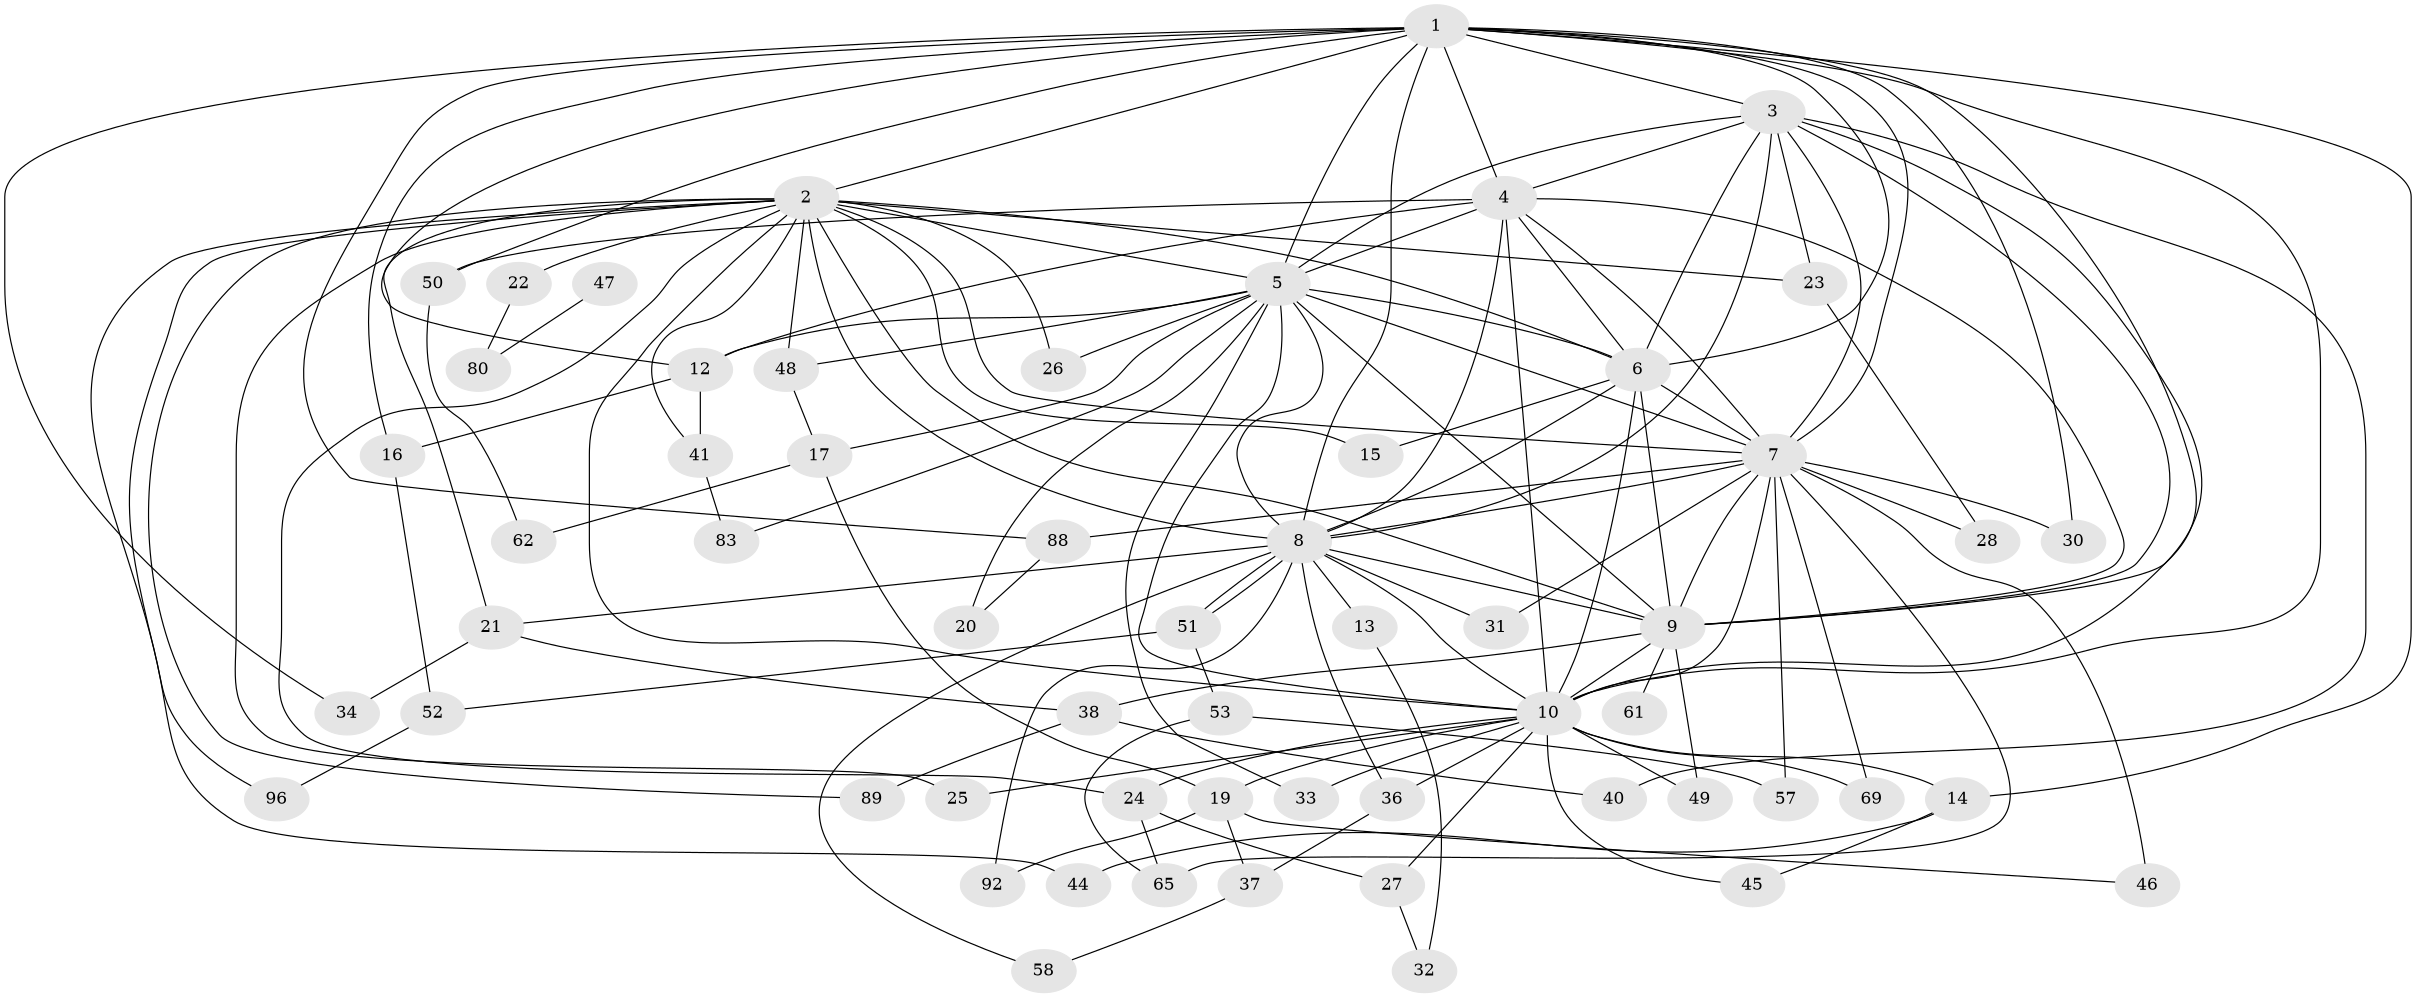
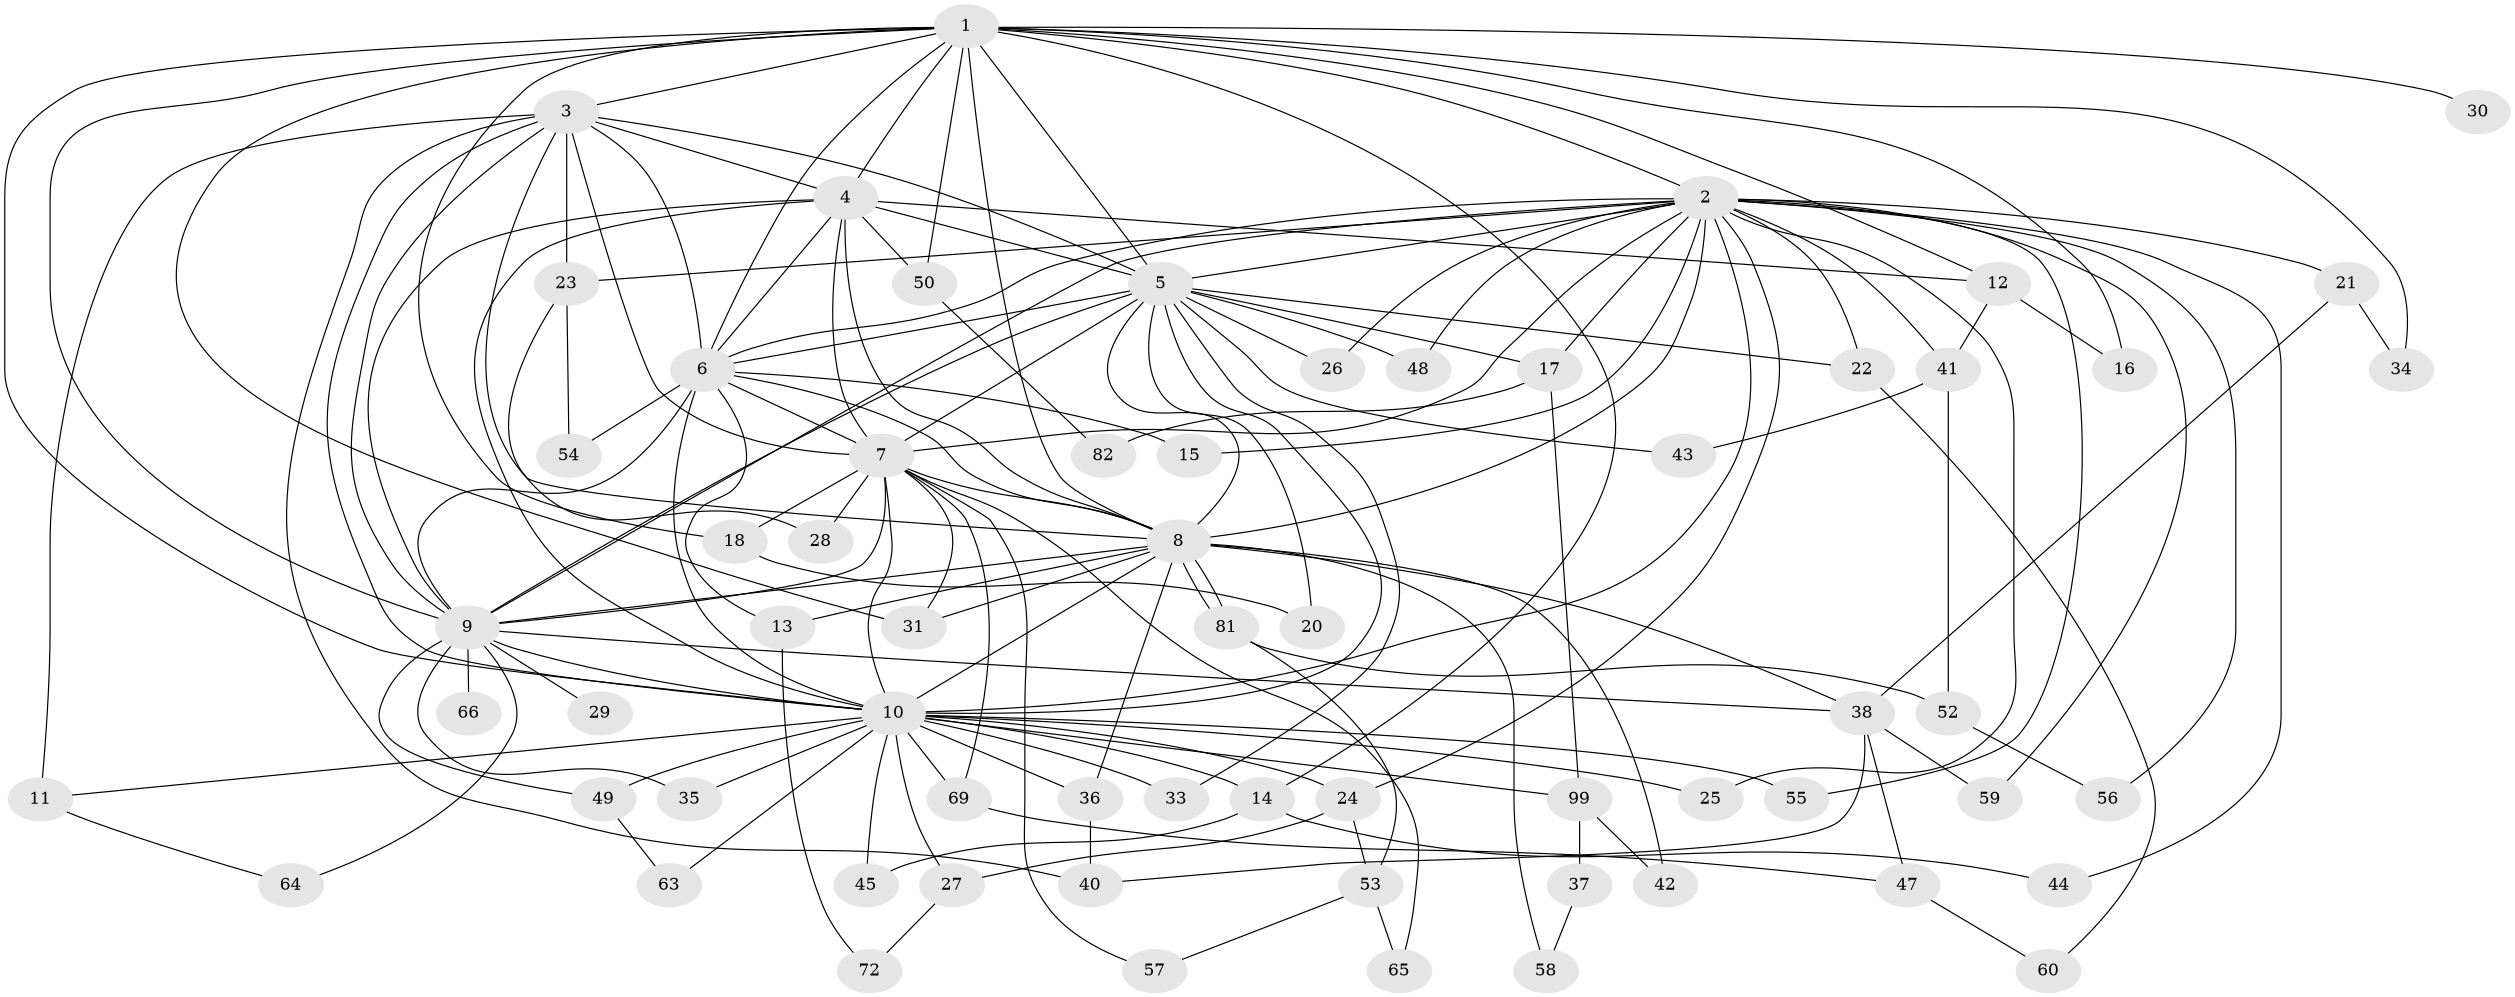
(1857, 95) -> (179, 258)
(985, 318) -> (1512, 327)
(478, 370) -> (2048, 971)
(803, 413) -> (1626, 283)
none -> (569, 456)
(1929, 490) -> none
none -> (722, 496)
(524, 542) -> (1104, 456)
(727, 542) -> (1683, 456)
(1058, 542) -> (735, 542)
(413, 585) -> (1948, 541)
(896, 585) -> (1546, 599)
(1188, 628) -> (1226, 628)
none -> (469, 713)
none -> (600, 713)
(1634, 713) -> (291, 885)
none -> (41, 799)
(277, 799) -> (2108, 799)
none -> (690, 799)
(872, 799) -> (1990, 799)
(1220, 799) -> (1580, 799)
none -> (1797, 799)
none -> (1885, 799)
(1149, 842) -> (1359, 841)
(1321, 842) -> (1090, 849)
none -> (1342, 848)
none -> (669, 885)
(993, 885) -> (1666, 885)
(2148, 885) -> none
(1425, 971) -> (870, 971)
